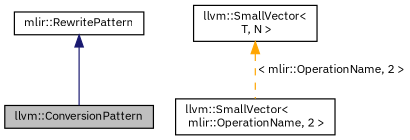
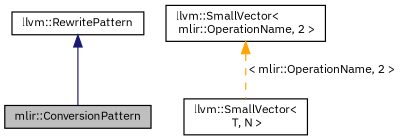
(79, 23) -> (78, 23)
(255, 76) -> (246, 76)
(79, 117) -> (78, 117)
